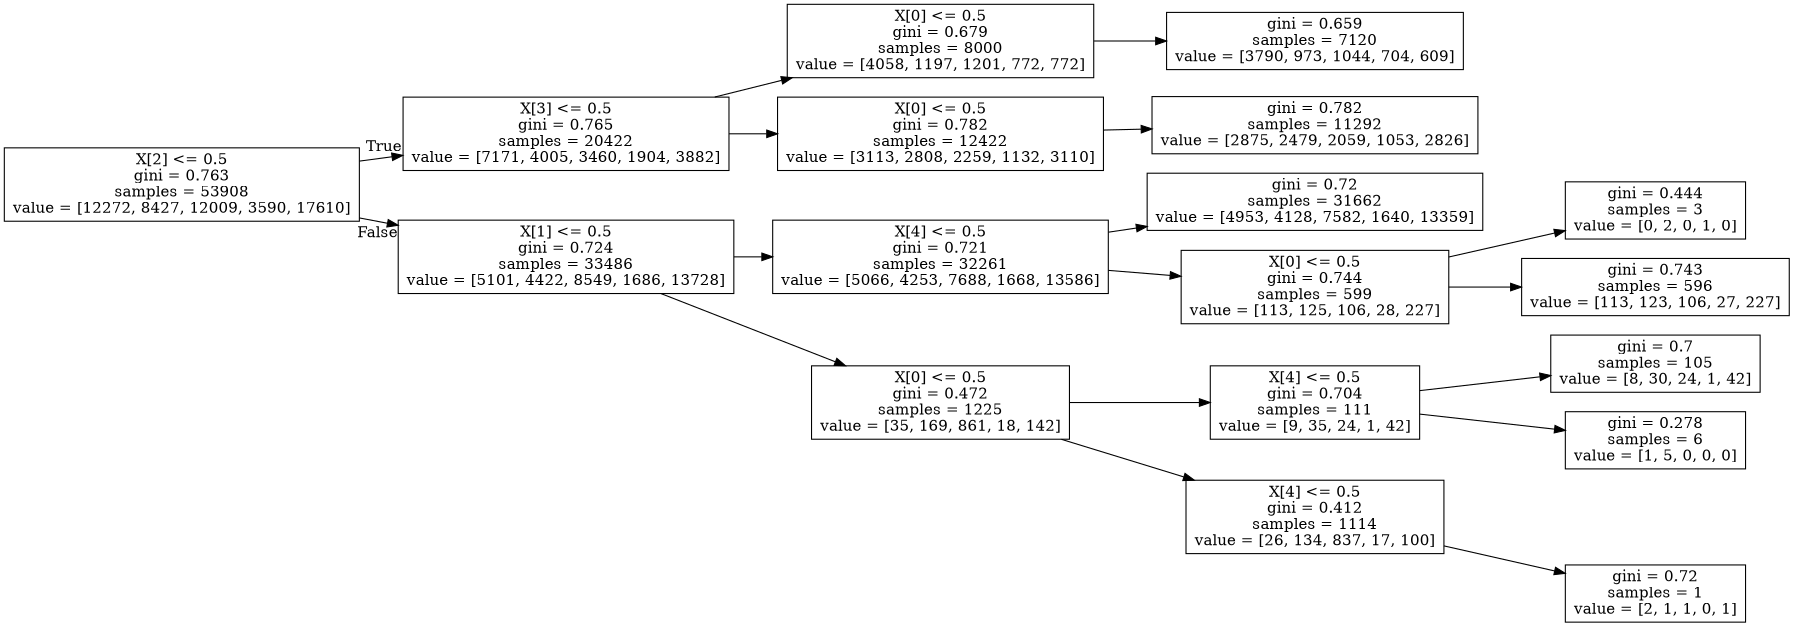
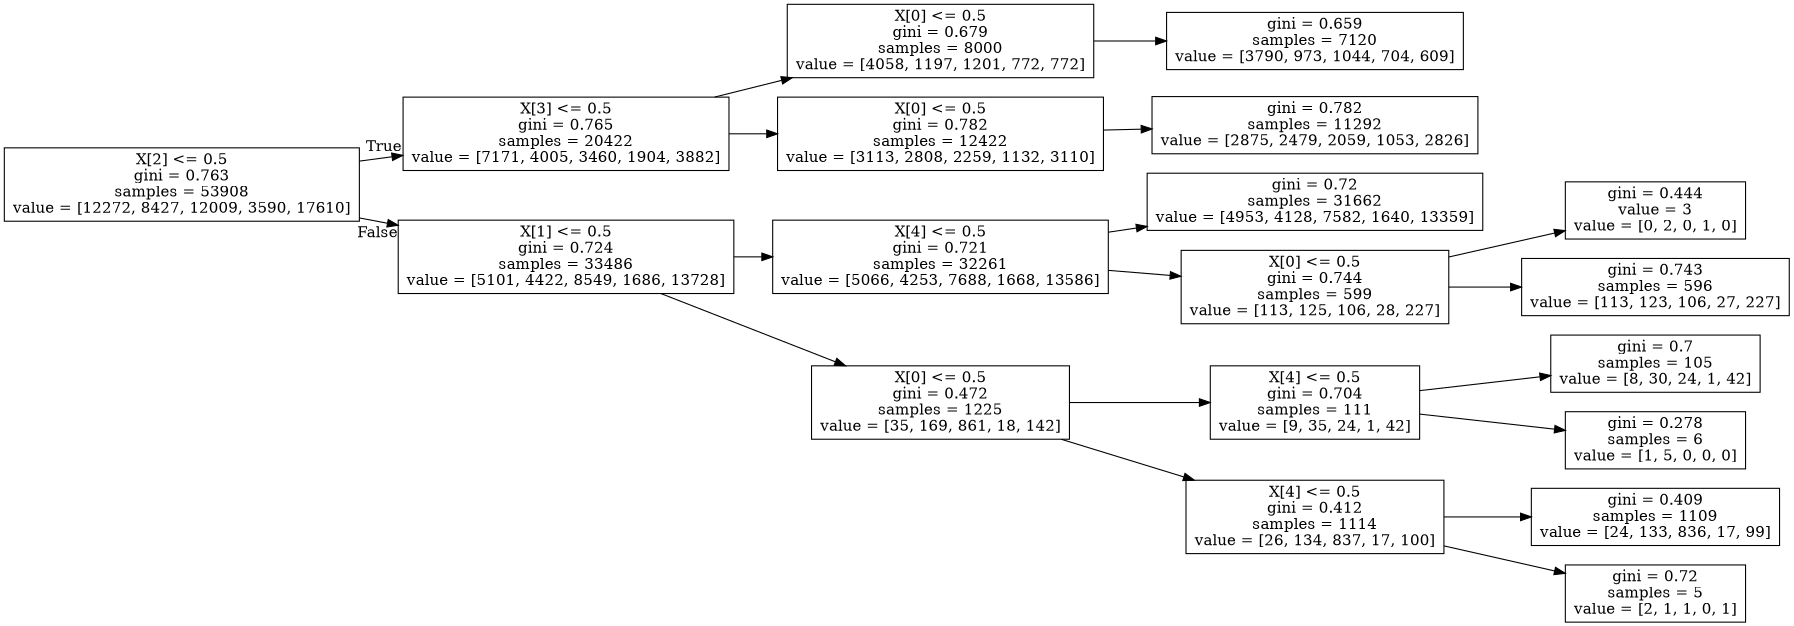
(1655, 210) -> (1655, 210)
none -> (1655, 517)
(1655, 594) -> (1655, 594)
